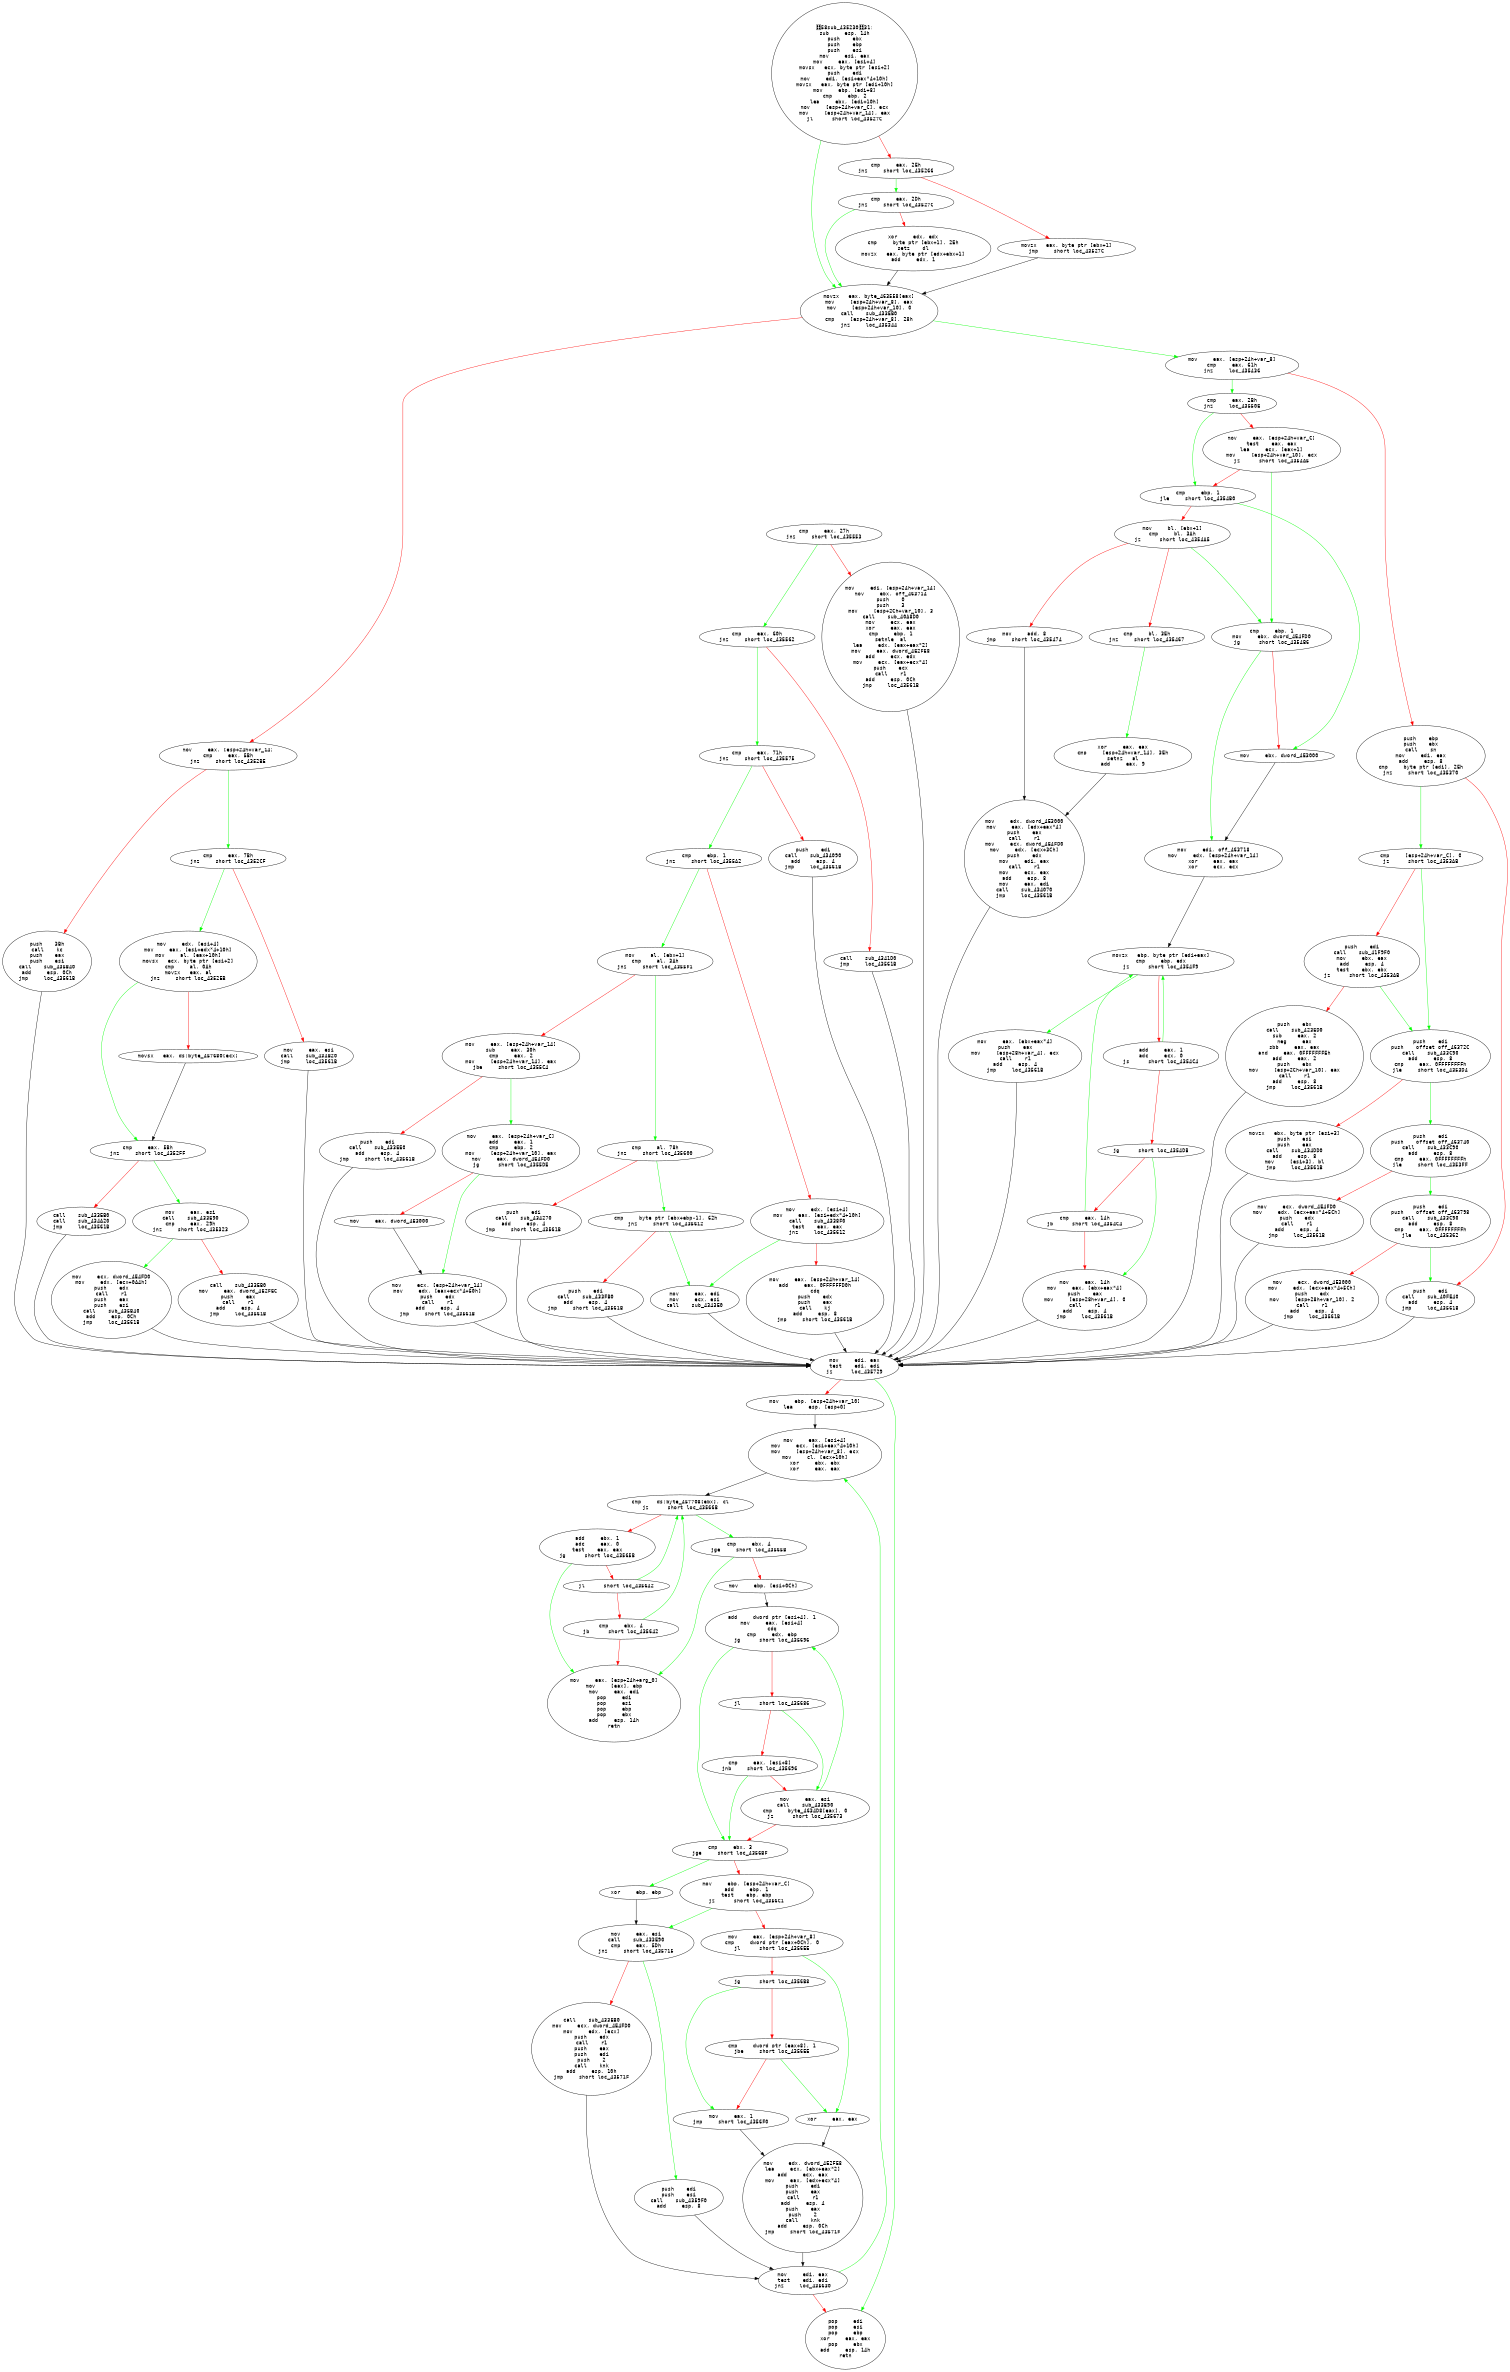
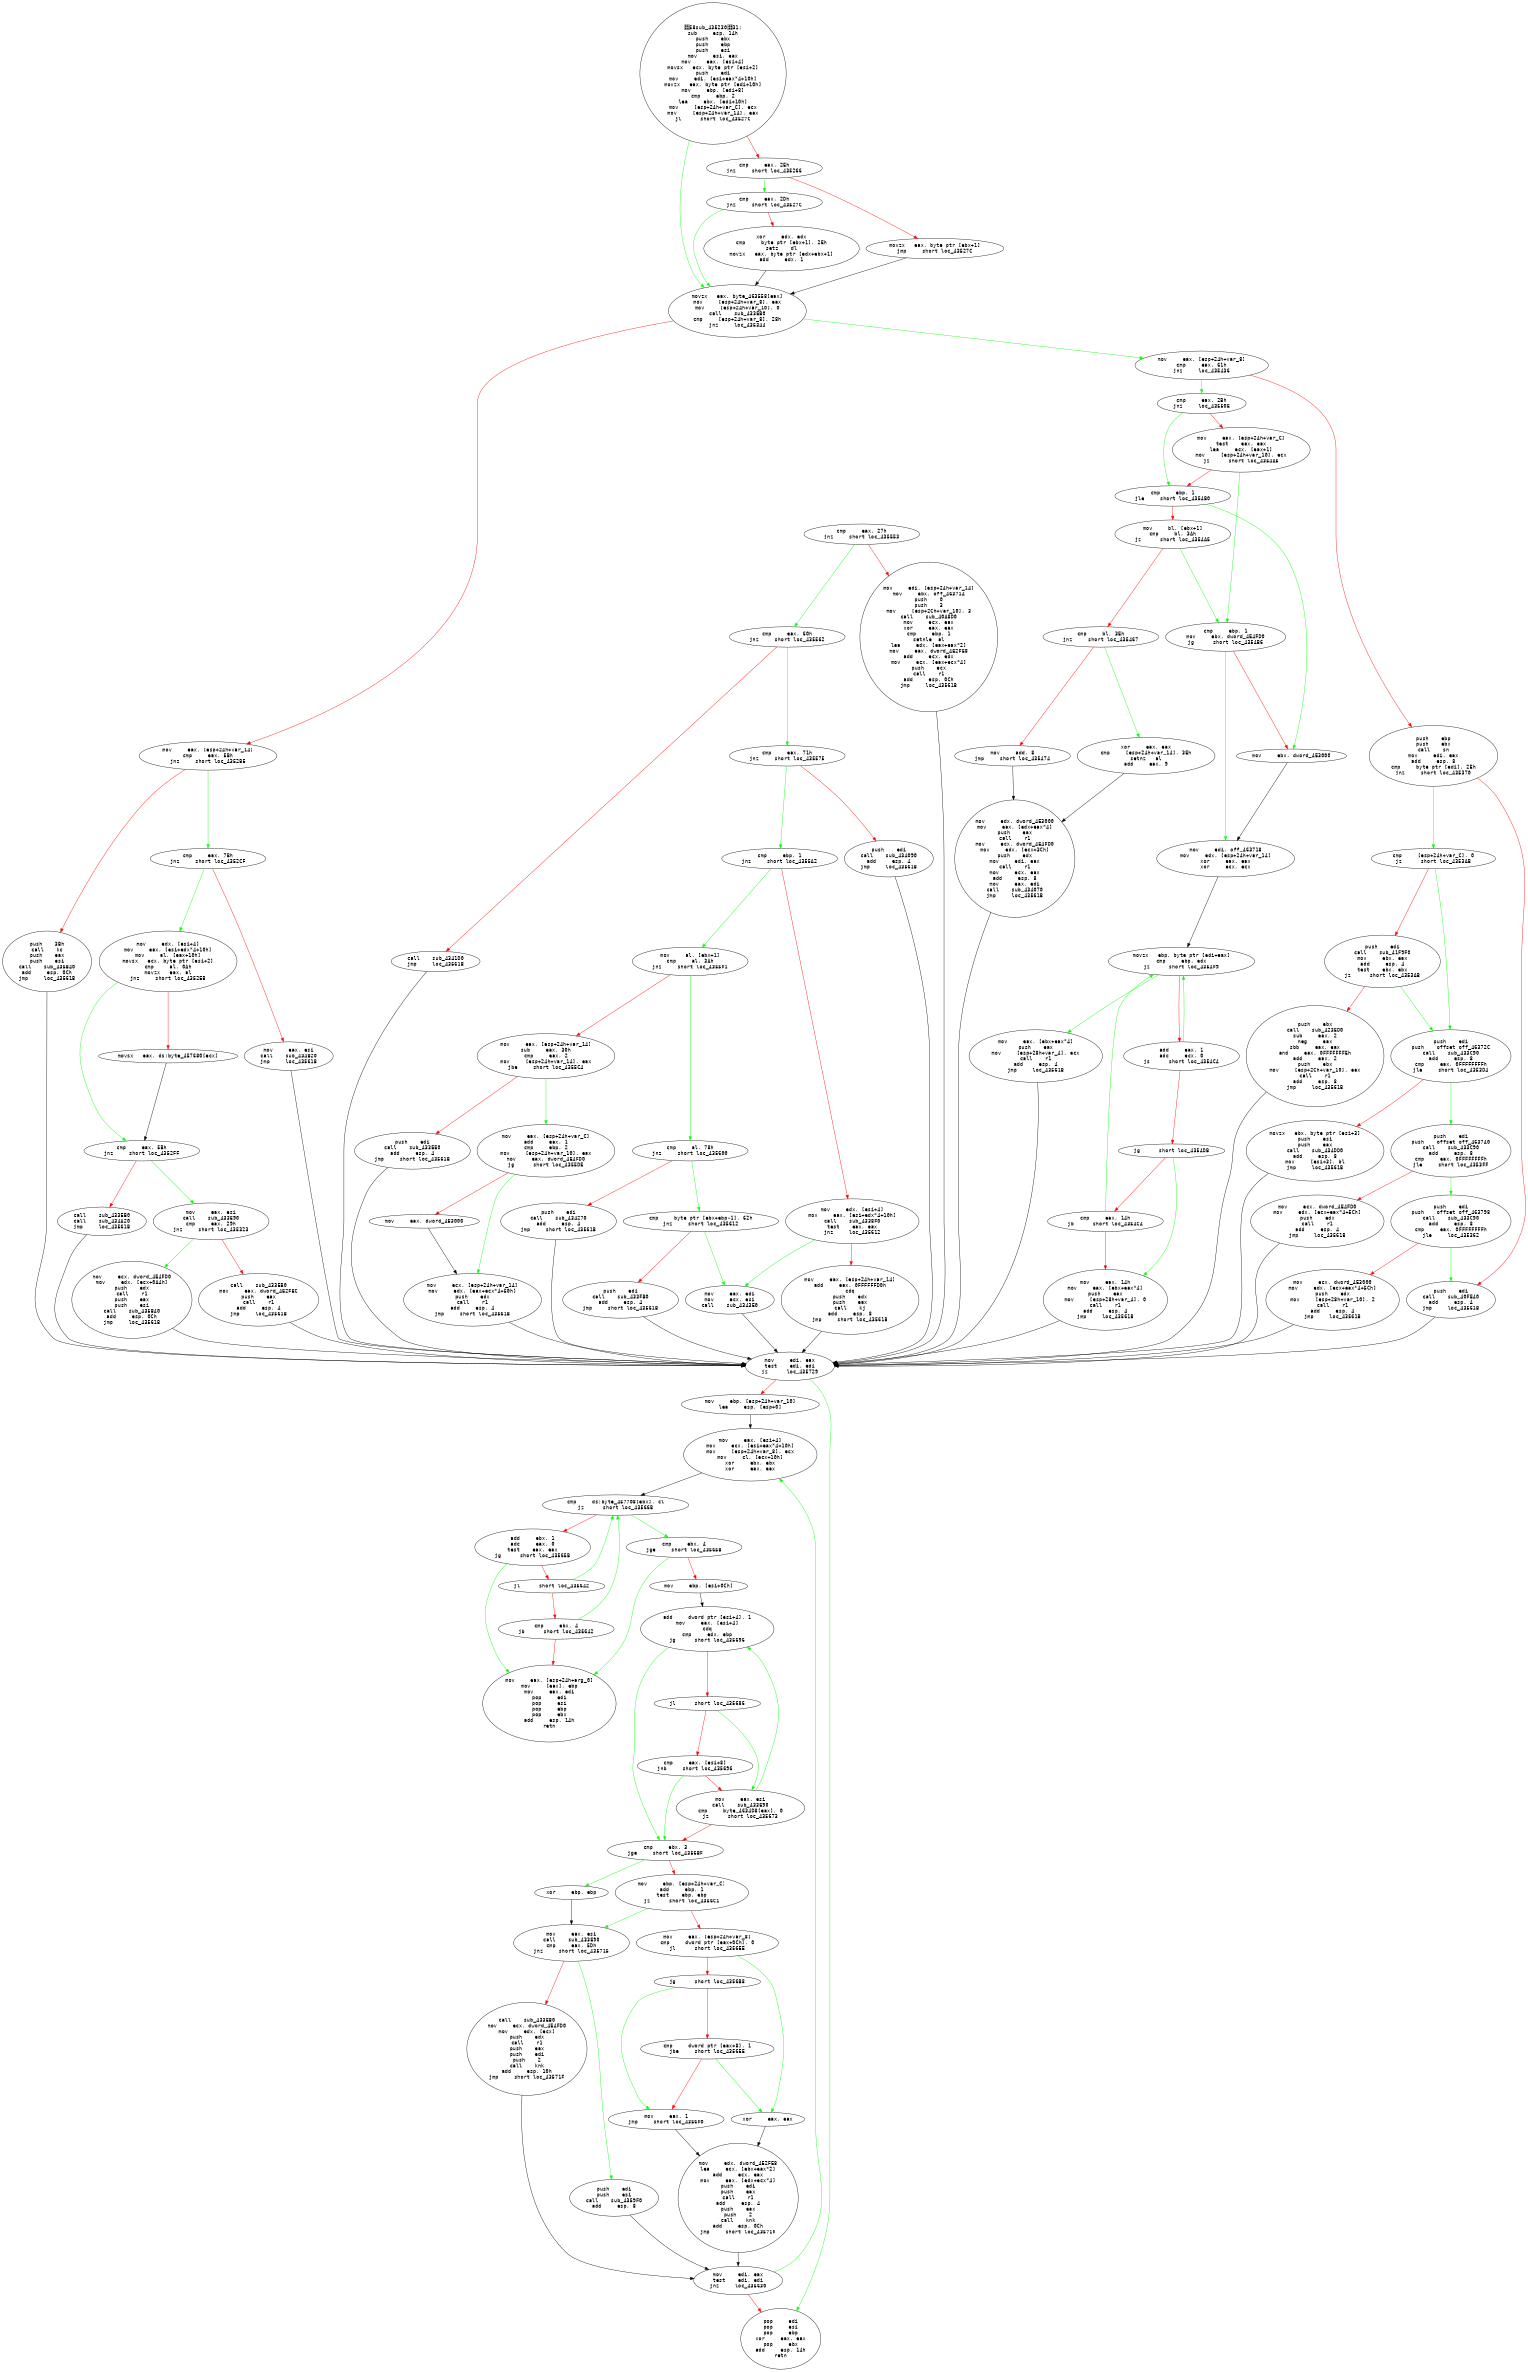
(1072, 573) -> (1058, 695)
